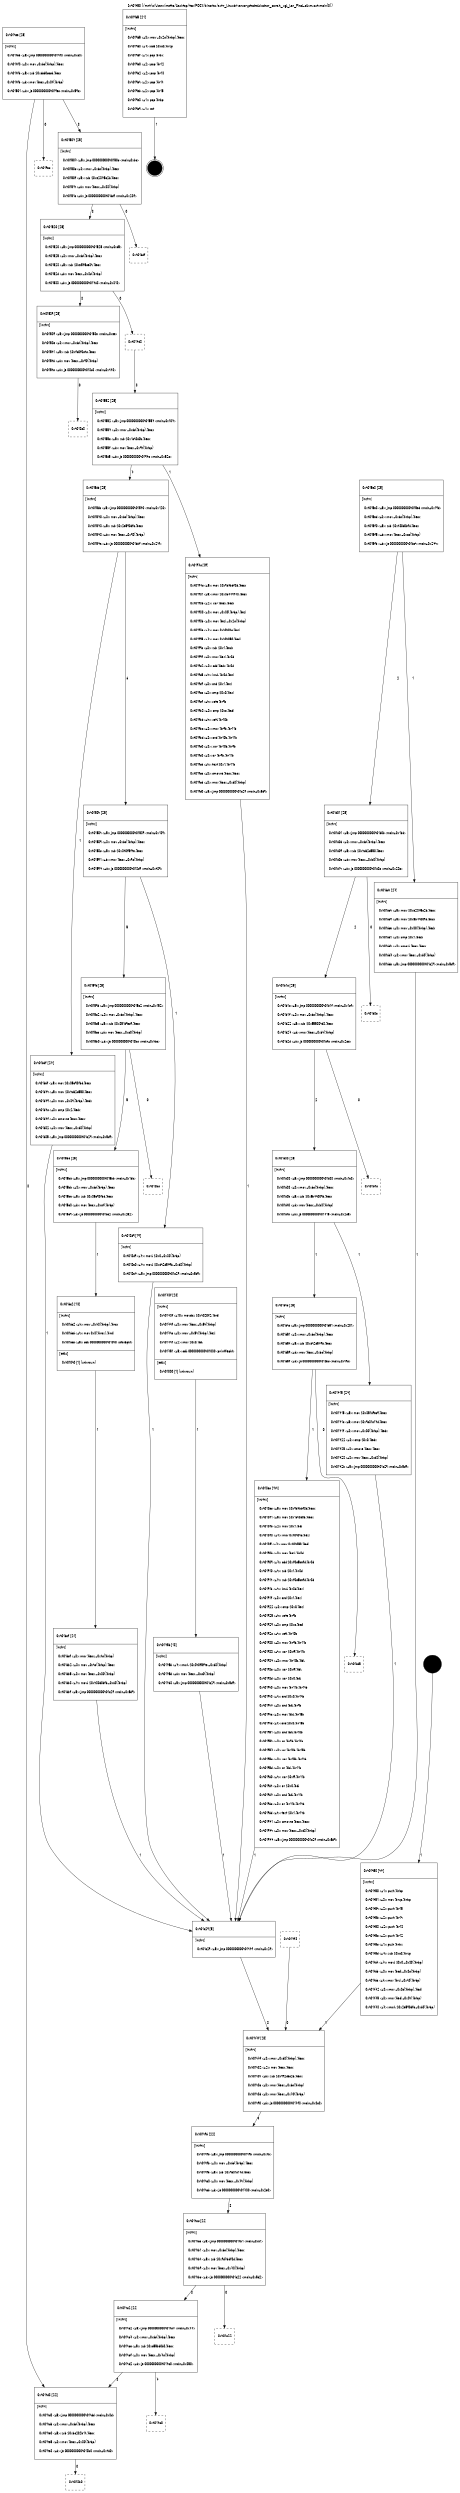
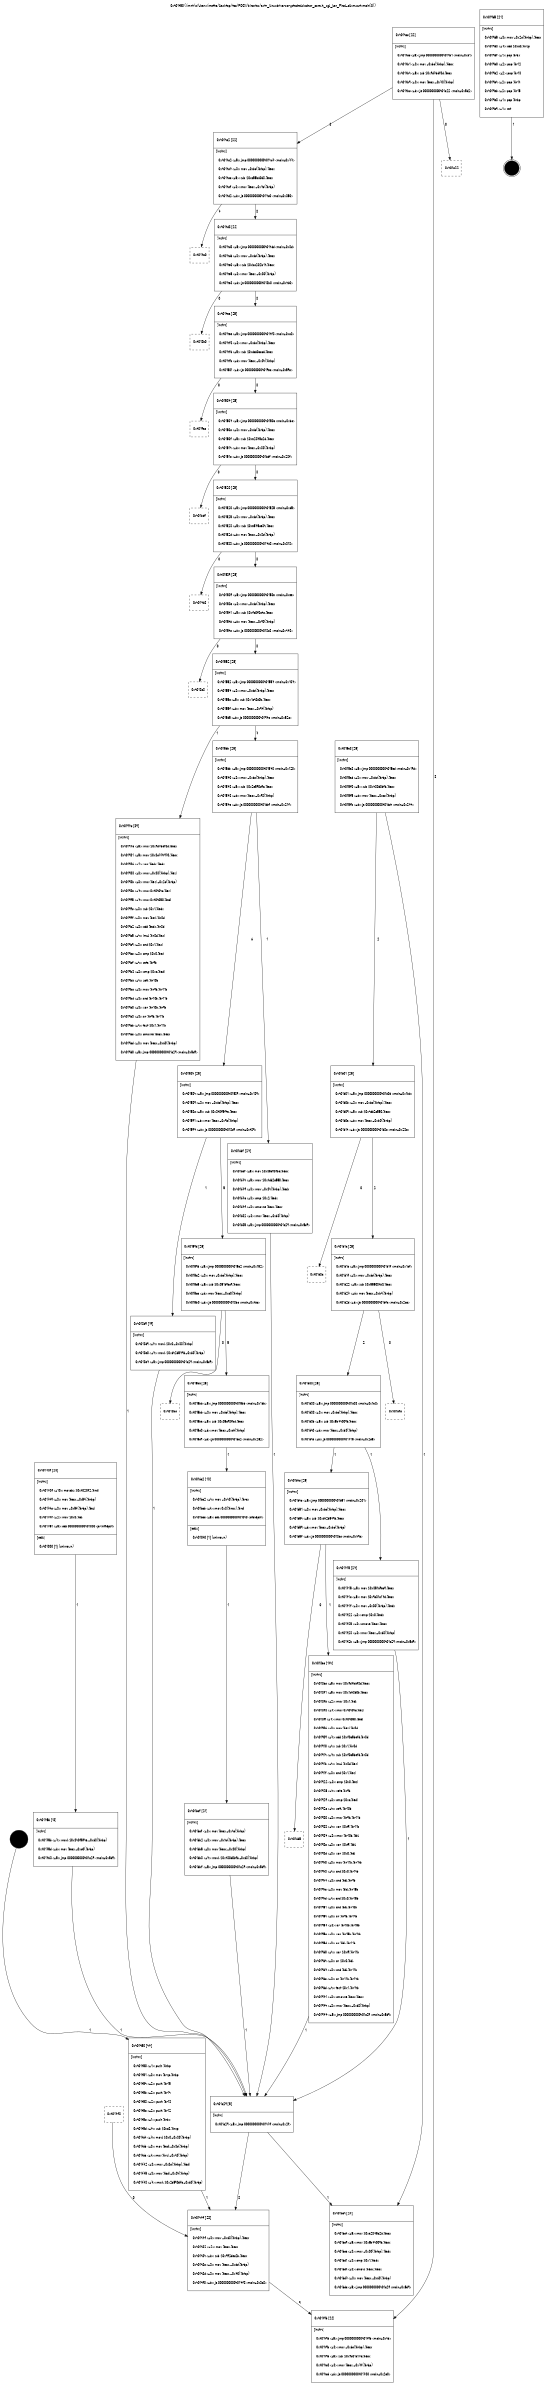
(135, 370) -> (255, 645)
(26, 1243) -> (255, 297)
(415, 1508) -> (299, 2168)
(229, 2204) -> (434, 1214)
